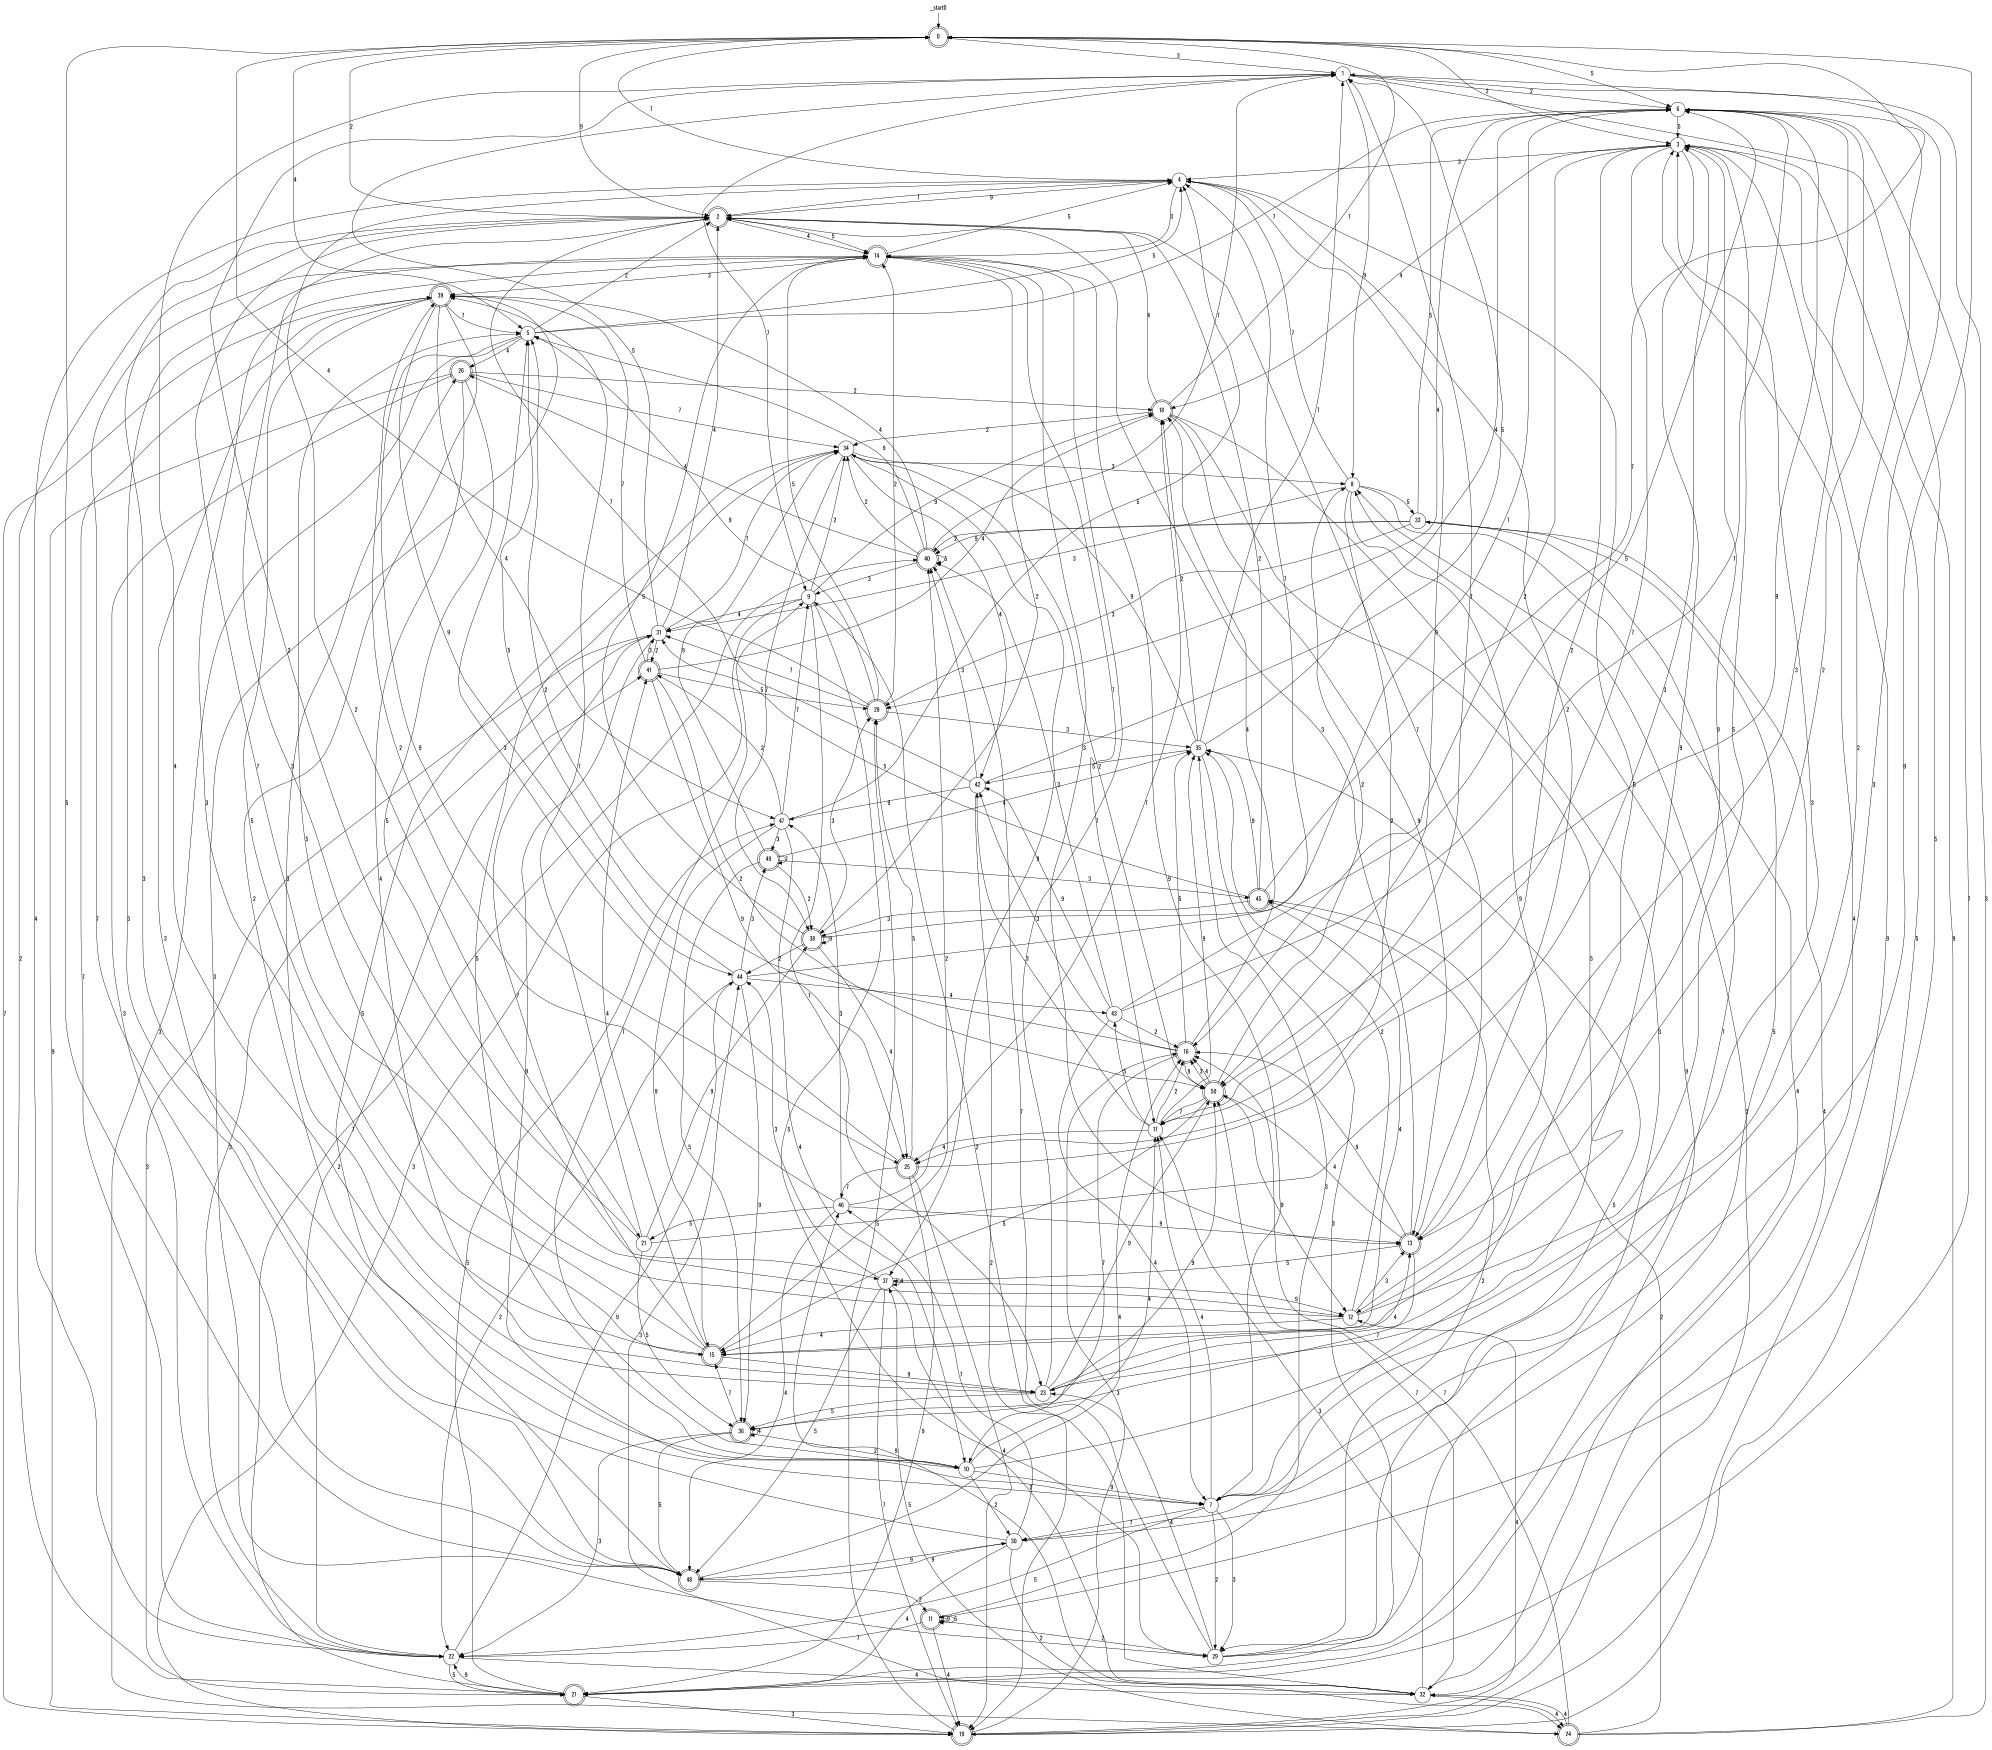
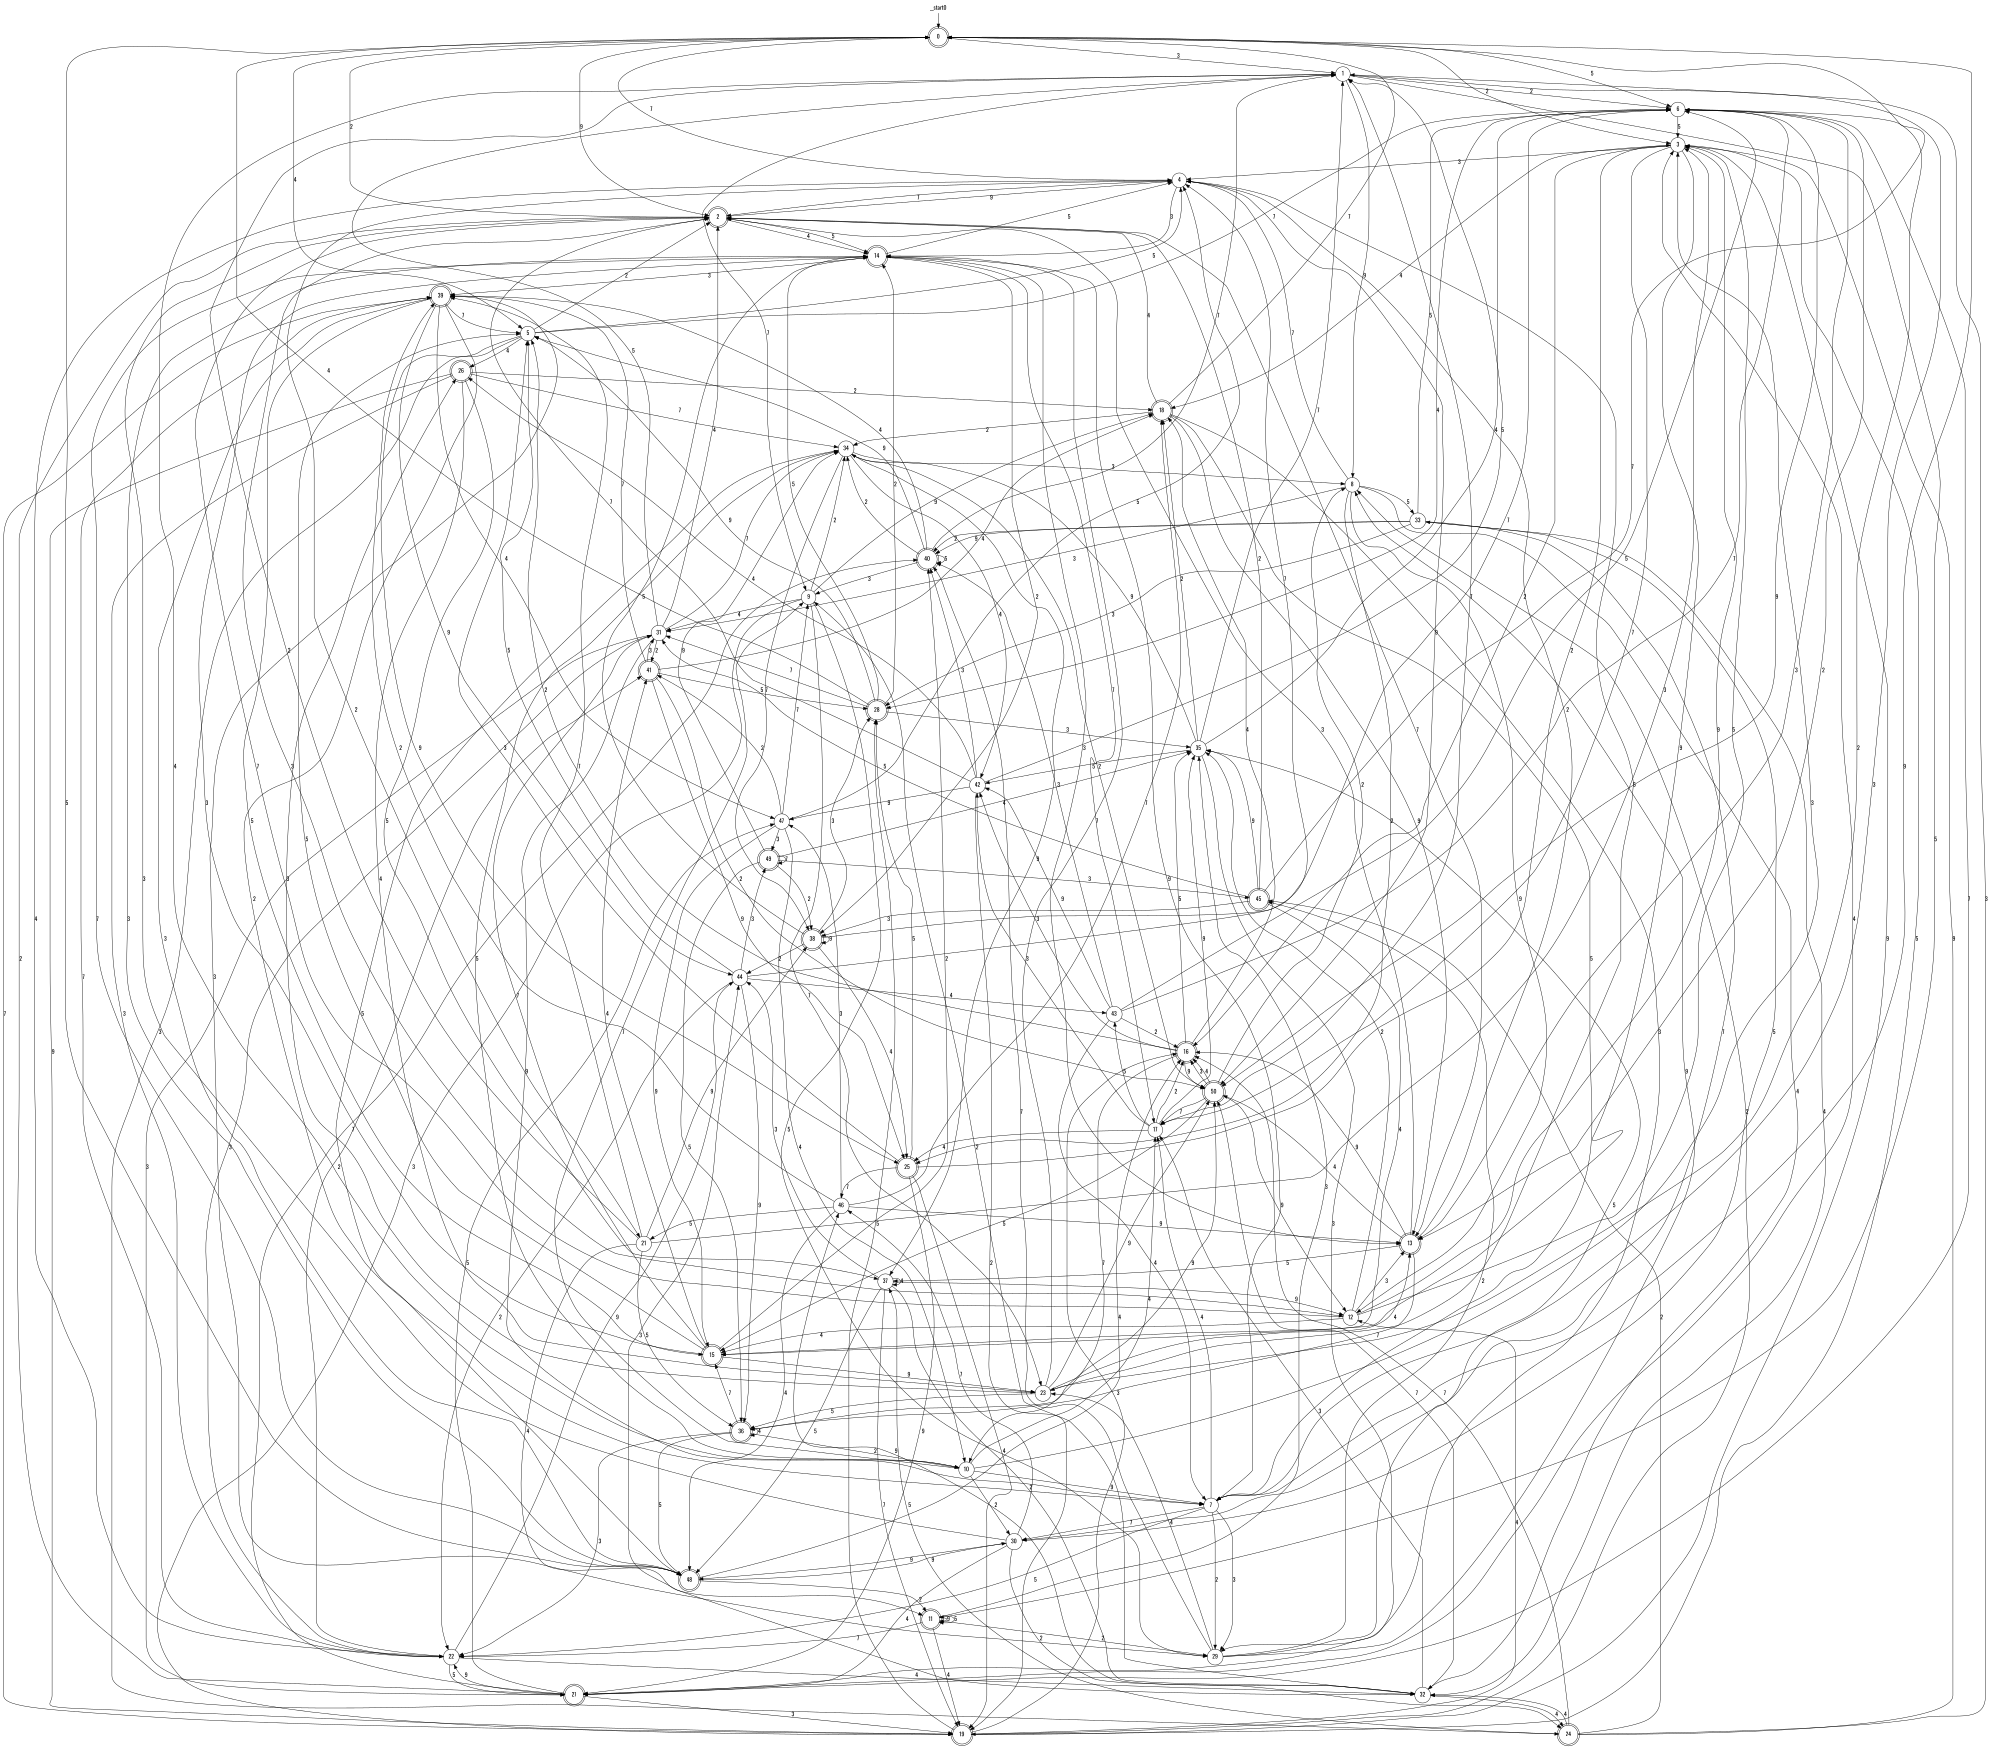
(693, 474) -> (722, 560)
none -> (537, 1553)
